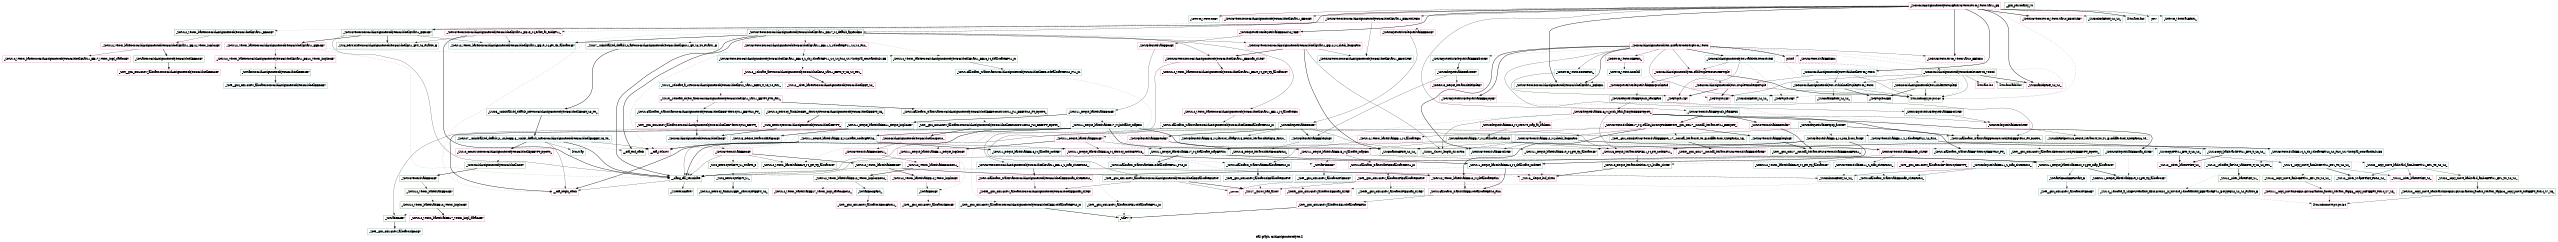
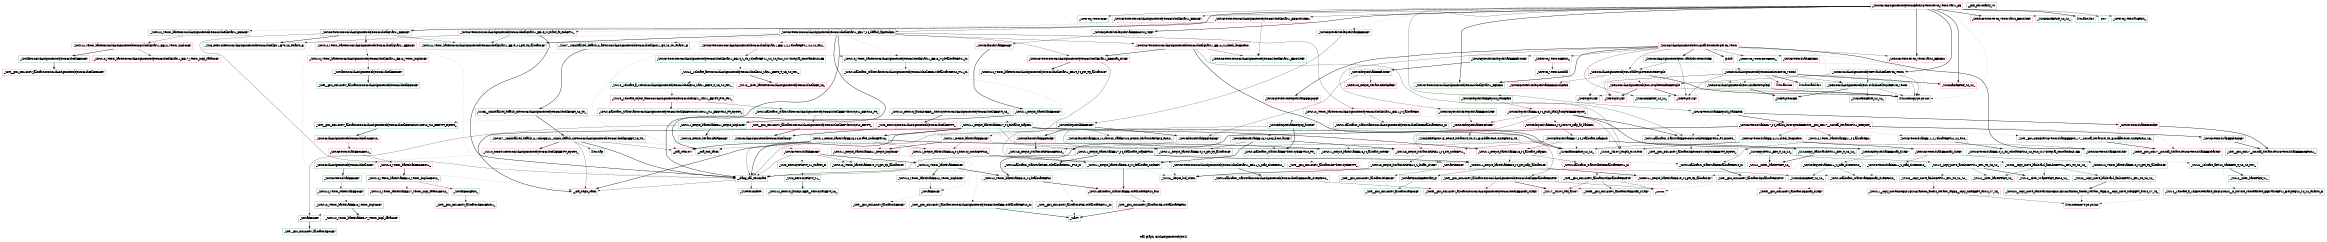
(1984, 79) -> (1784, 79)
(1148, 88) -> (976, 91)
(1562, 93) -> (1708, 80)
